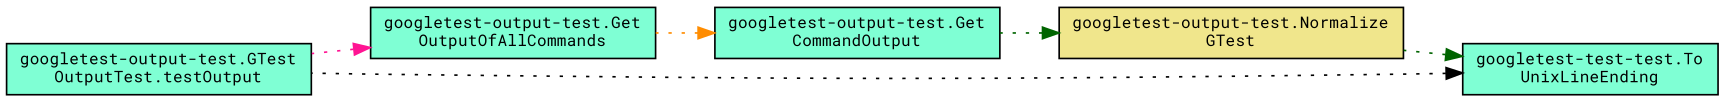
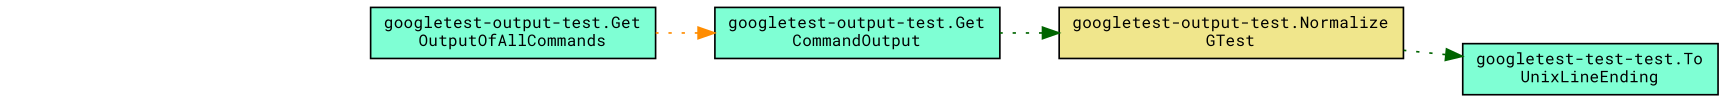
(159, 69) -> none
